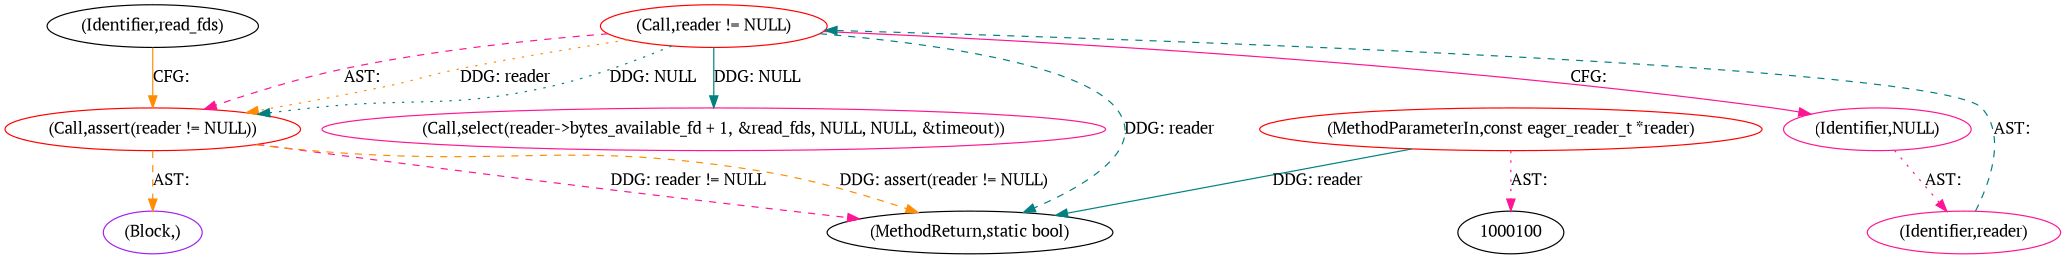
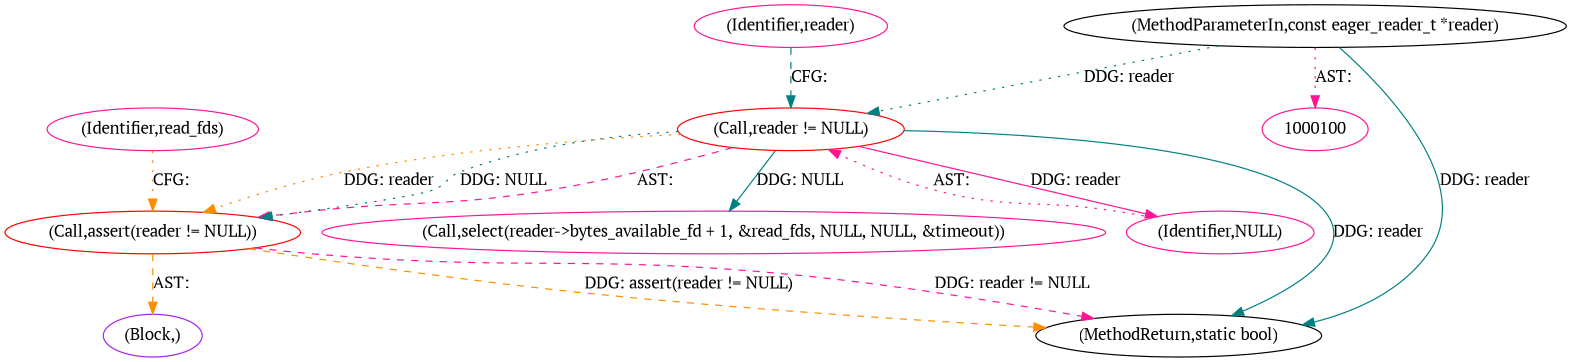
(153, 26) -> (153, 129)
(1046, 71) -> (1195, 157)
(153, 72) -> (153, 175)
none -> (1049, 78)
(1591, 78) -> (1076, 181)
(1511, 129) -> (1315, 26)
(2014, 129) -> (812, 78)
(1917, 176) -> (993, 201)
(1511, 232) -> (1315, 129)
